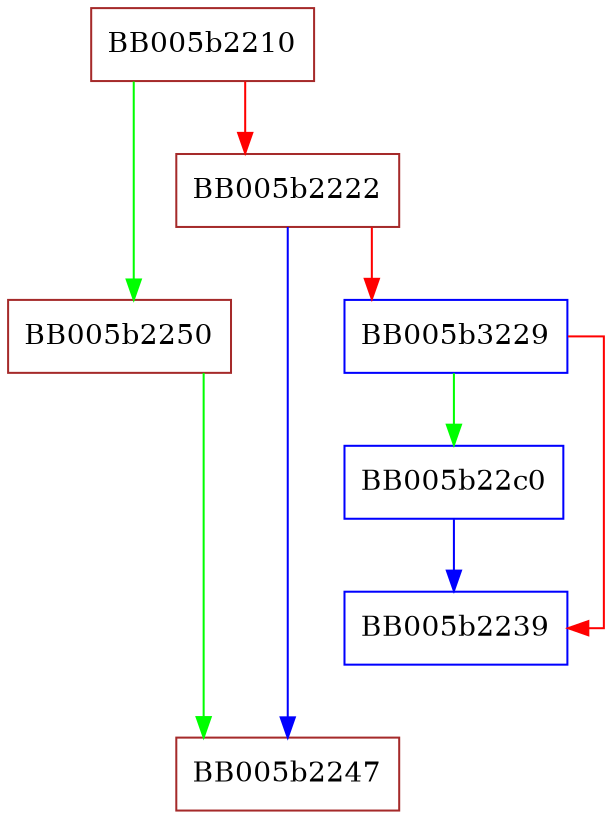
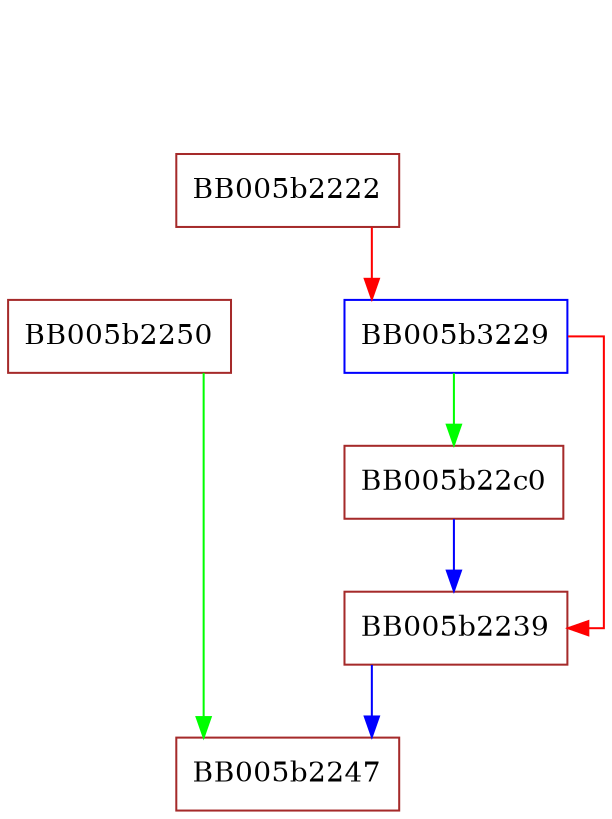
(203, 45) -> none
(288, 472) -> (372, 691)
(454, 482) -> (454, 482)
(456, 628) -> (456, 628)
